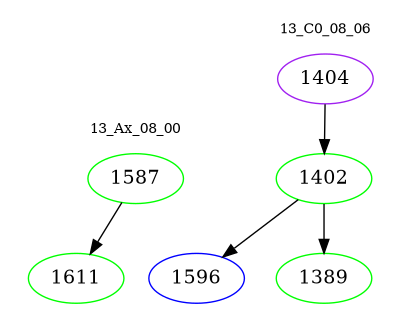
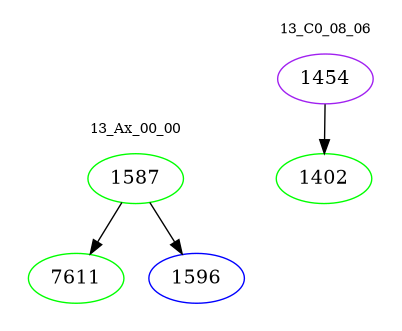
(325, 79) -> (325, 79)
(136, 129) -> (136, 129)
(274, 218) -> (162, 222)
(76, 278) -> (76, 278)
(324, 278) -> none
